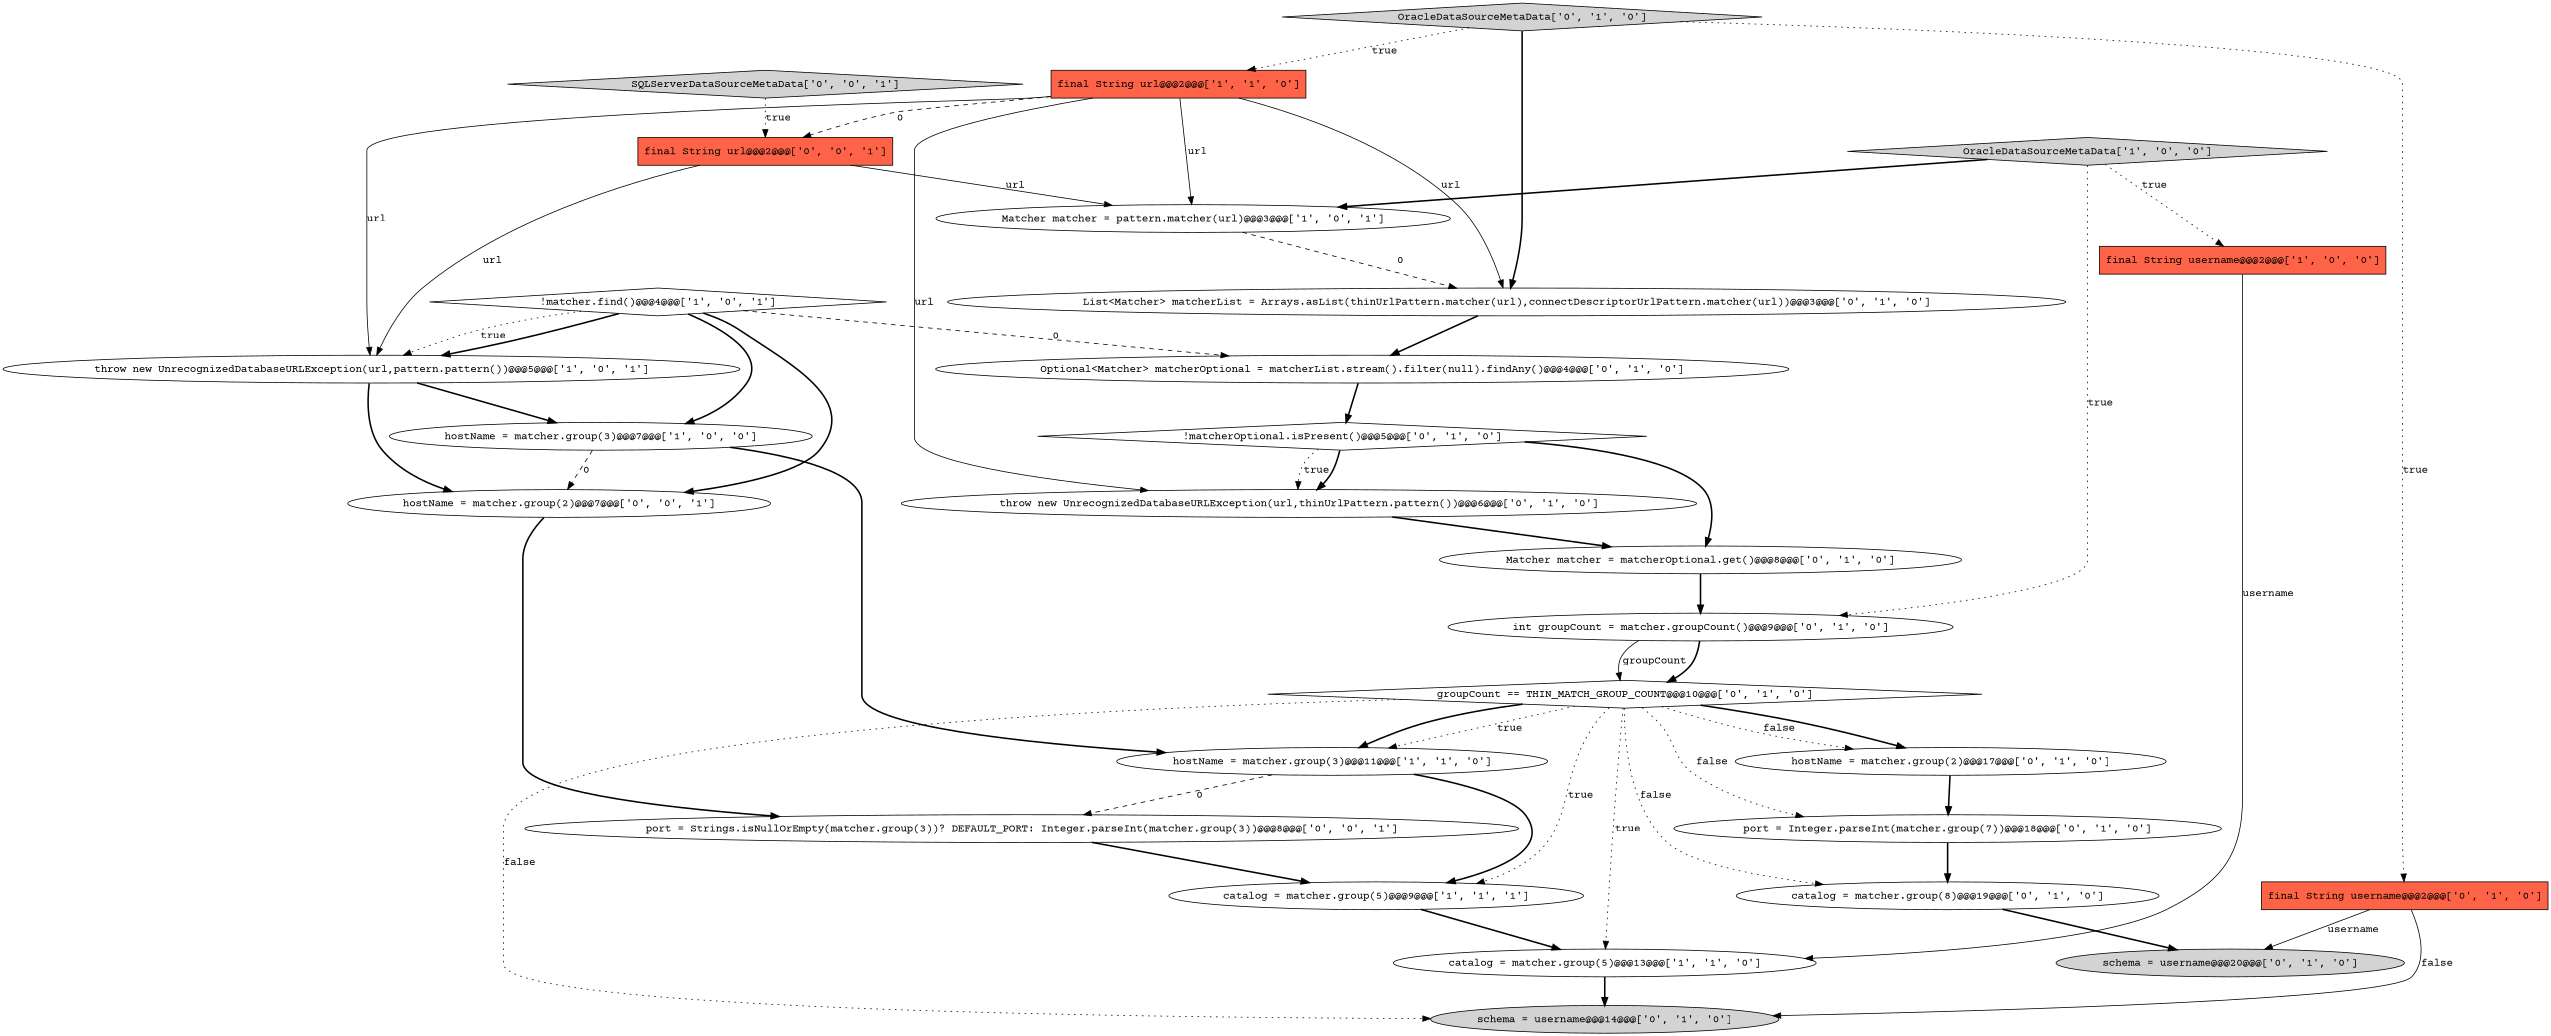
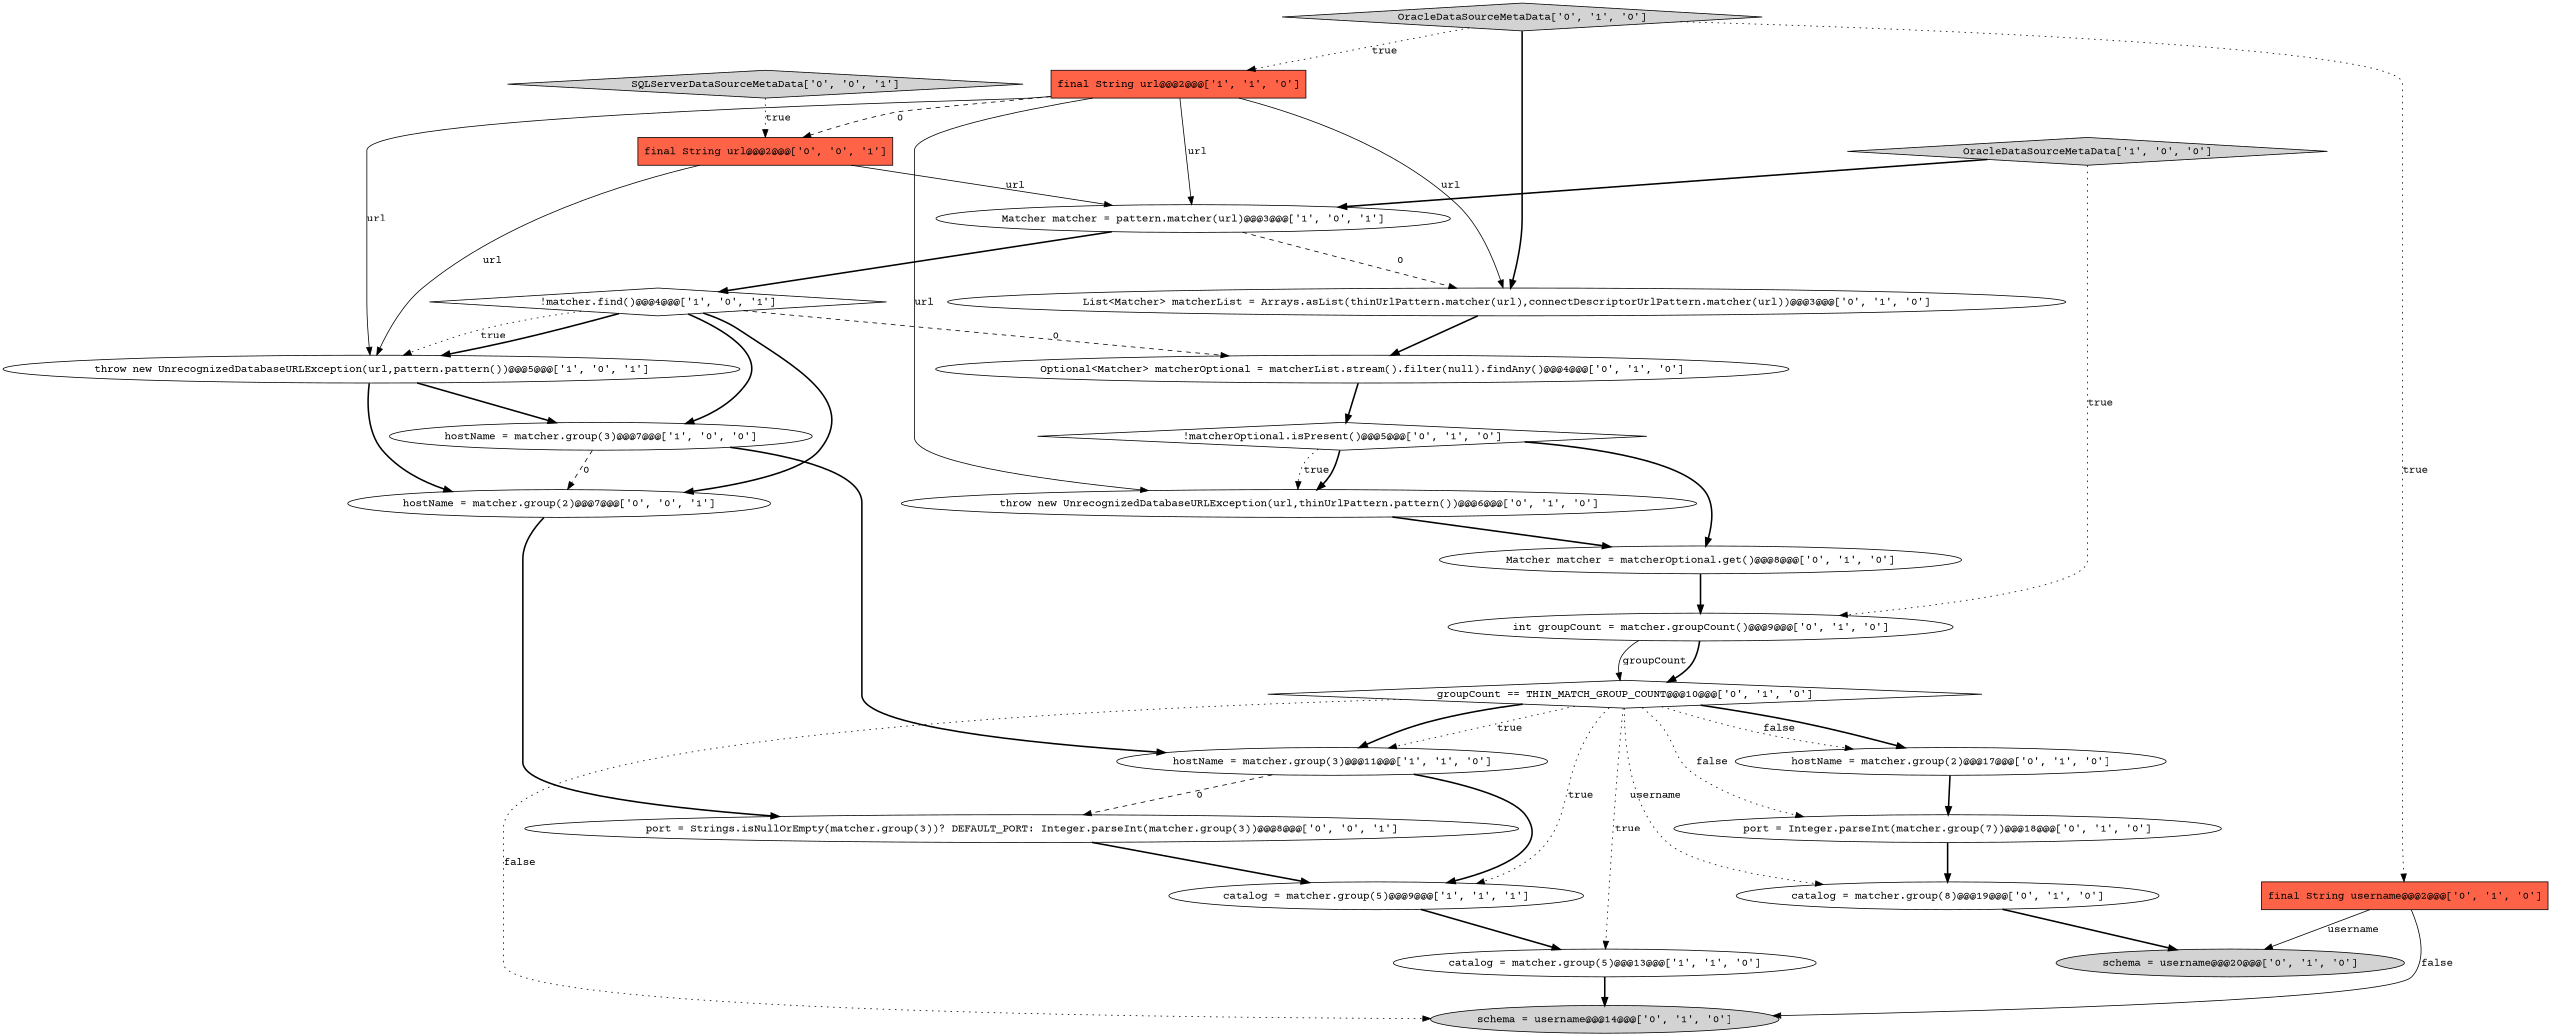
(2243, 260) -> none
none -> (920, 261)
(1656, 795) -> (1656, 795)
